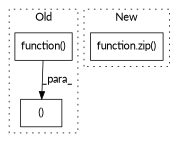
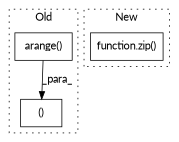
(44, 47) -> (44, 47)
